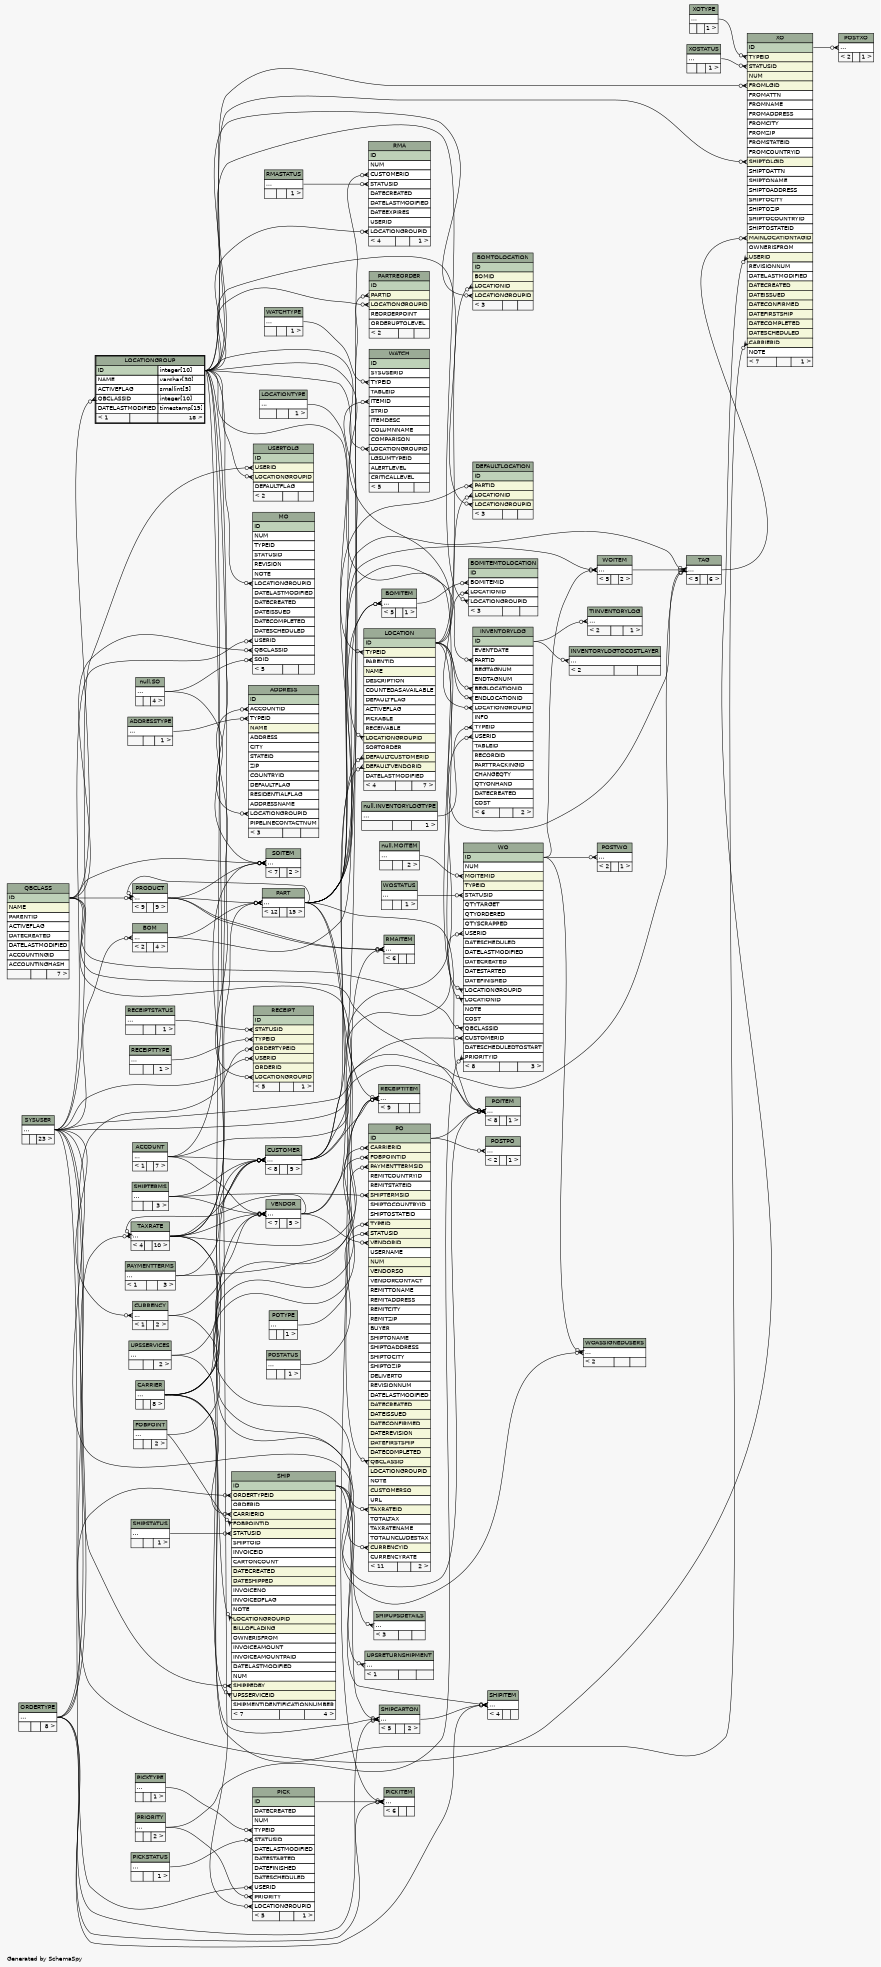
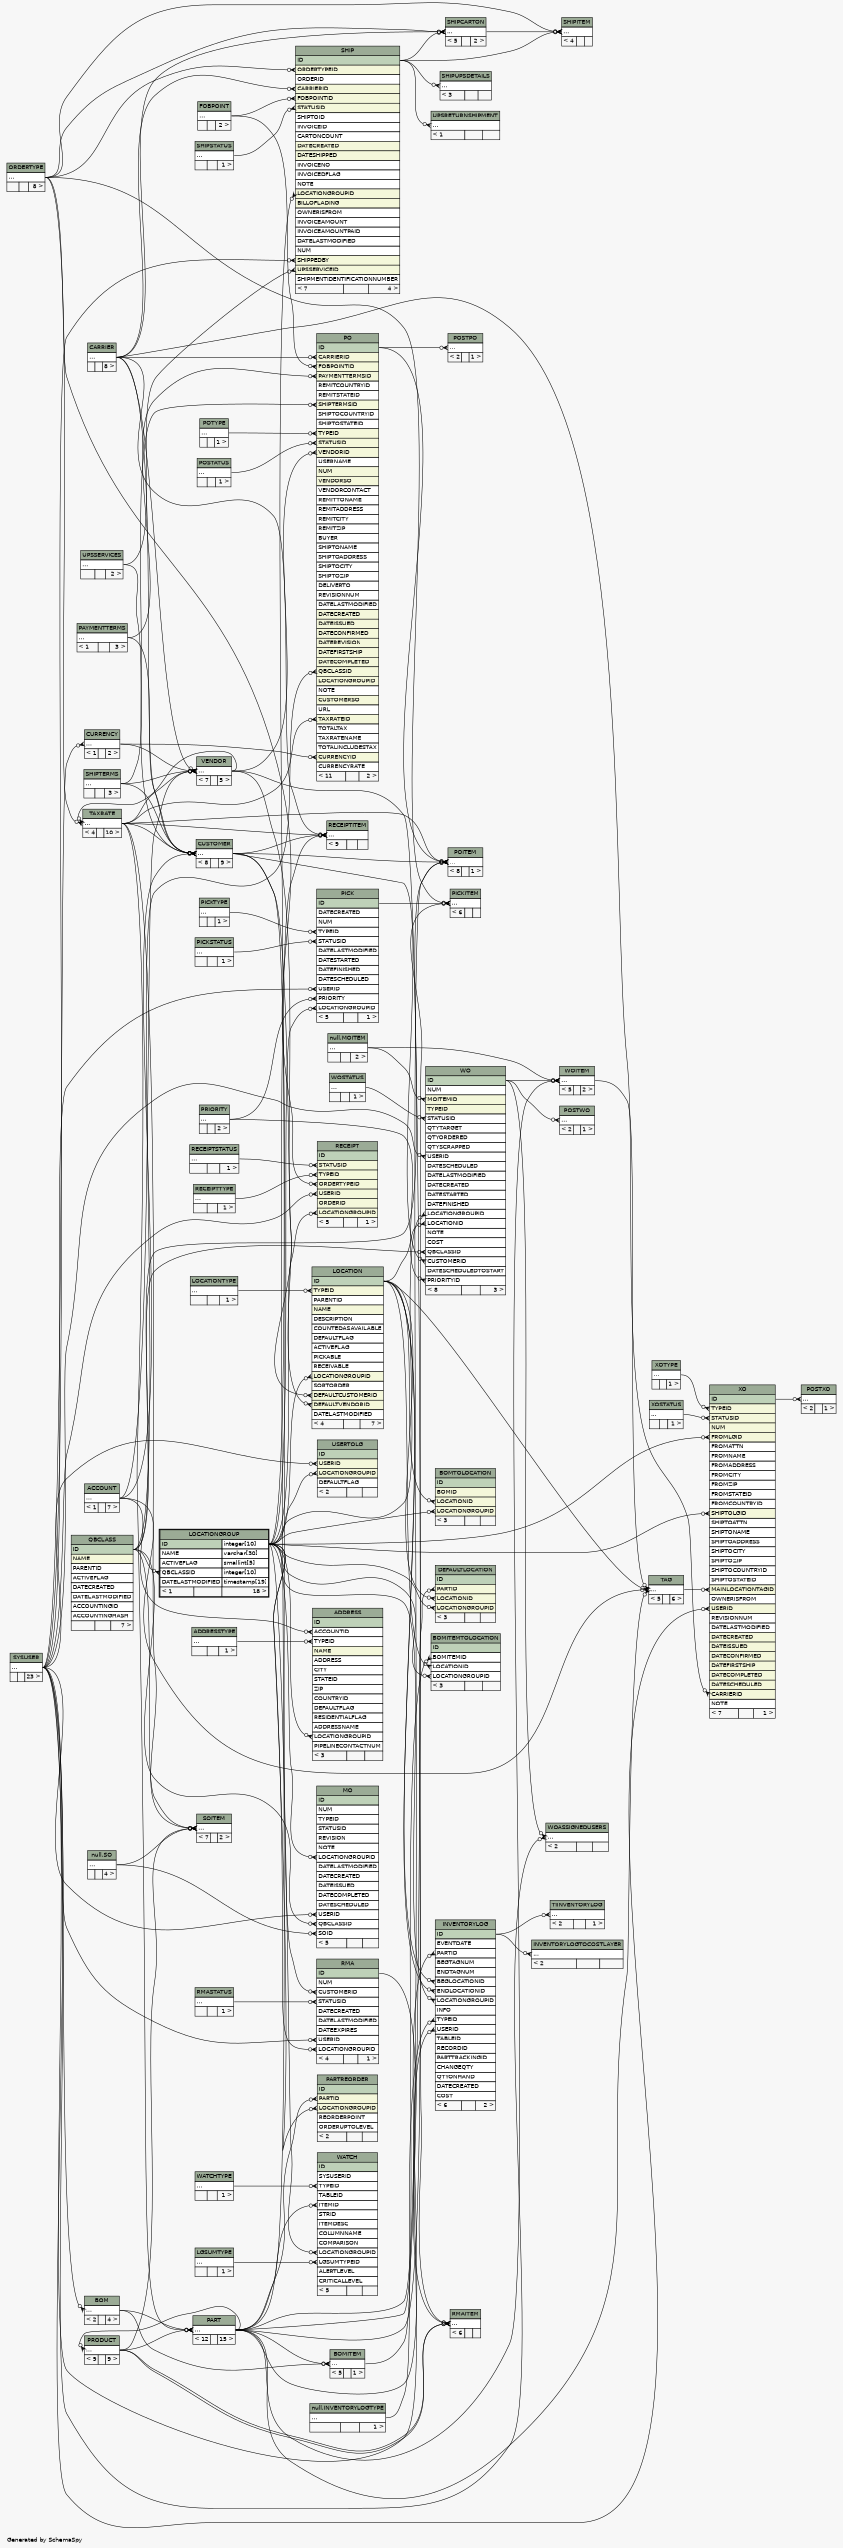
(97, 898) -> none
none -> (462, 1051)
none -> (72, 1939)
none -> (414, 2145)
none -> (214, 2262)
